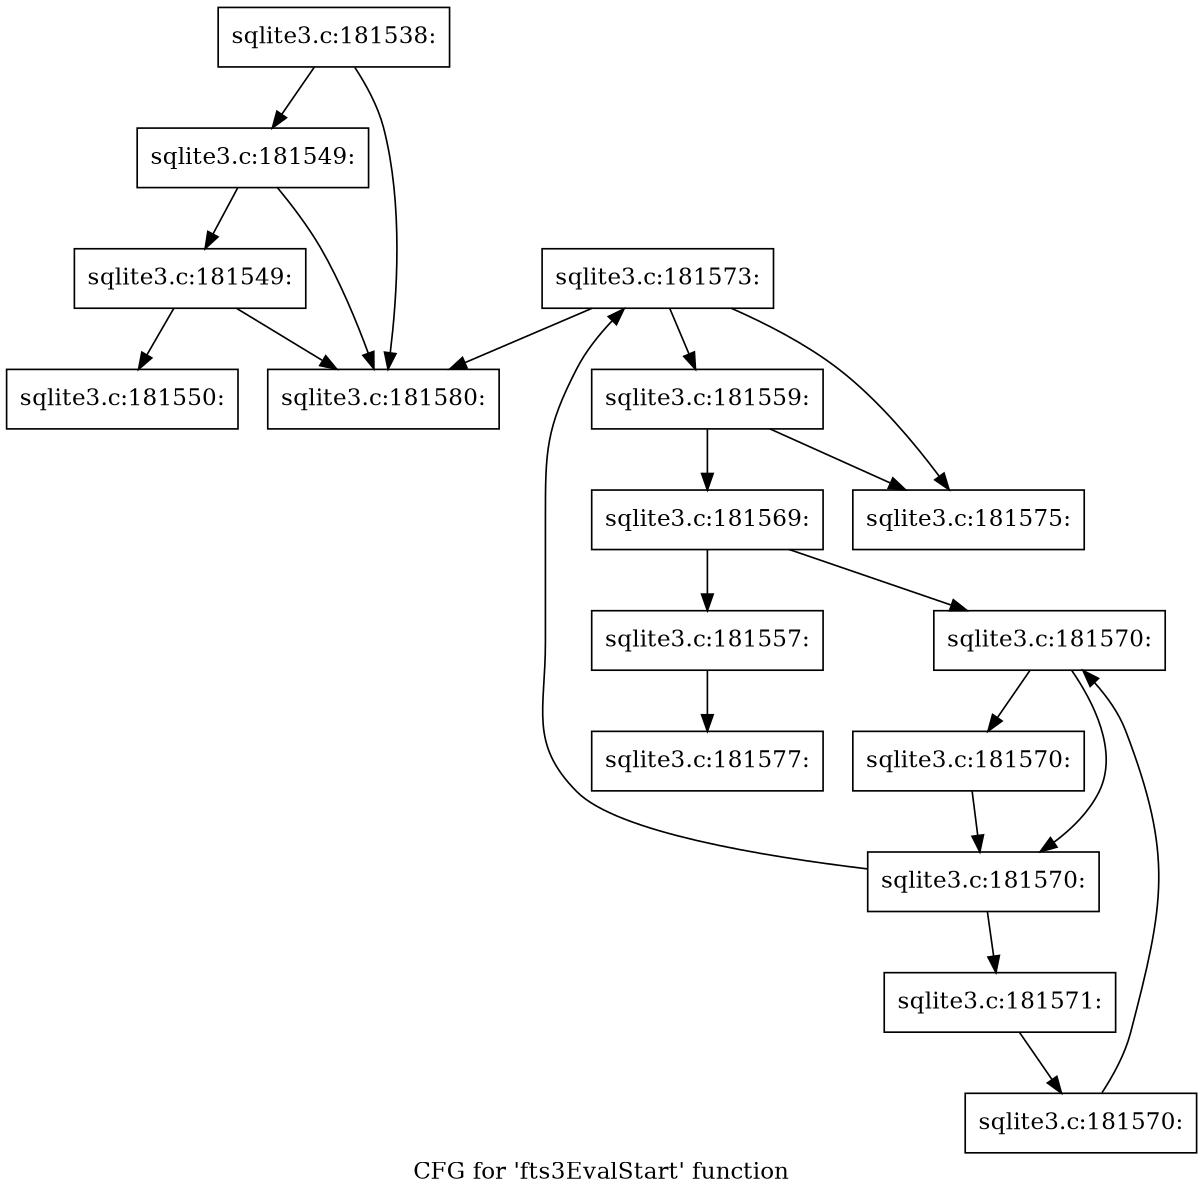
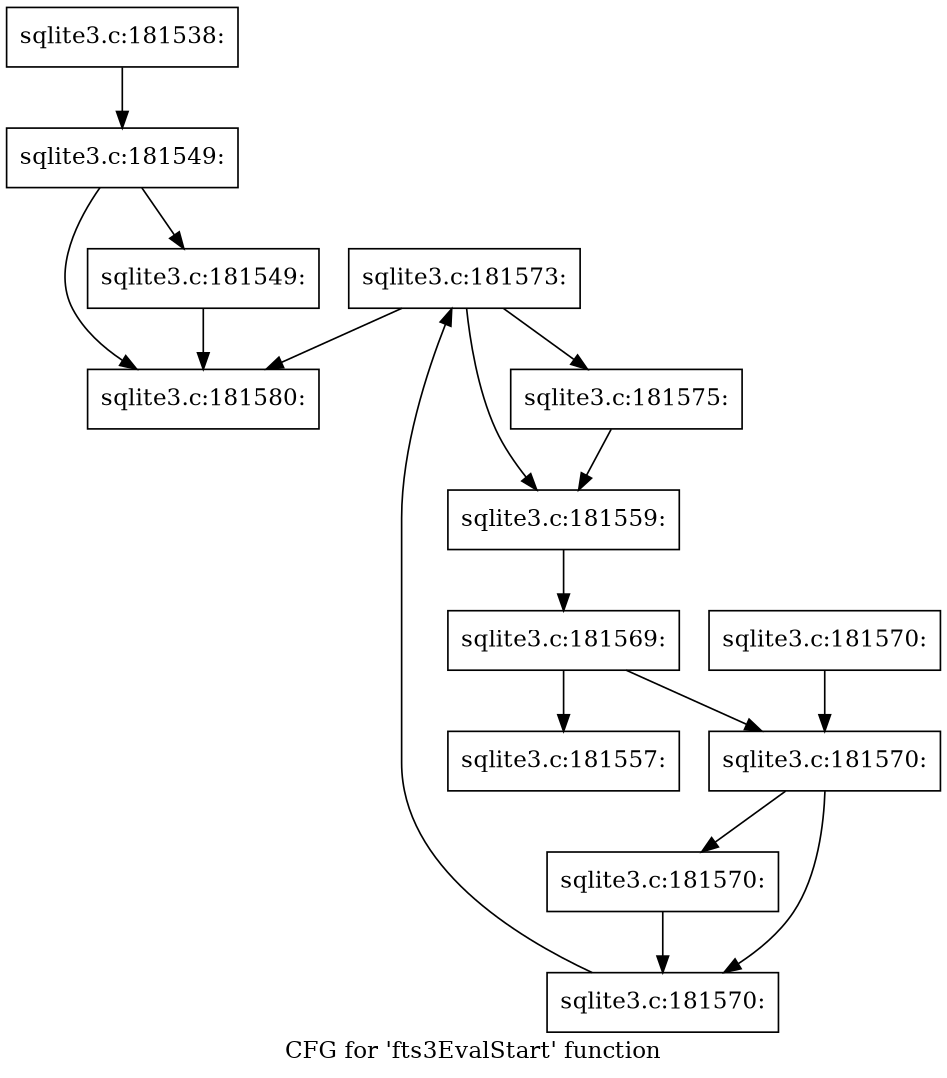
(395, 206) -> none
(122, 399) -> none
(830, 456) -> (599, 452)
(707, 761) -> none
(1000, 1002) -> none
